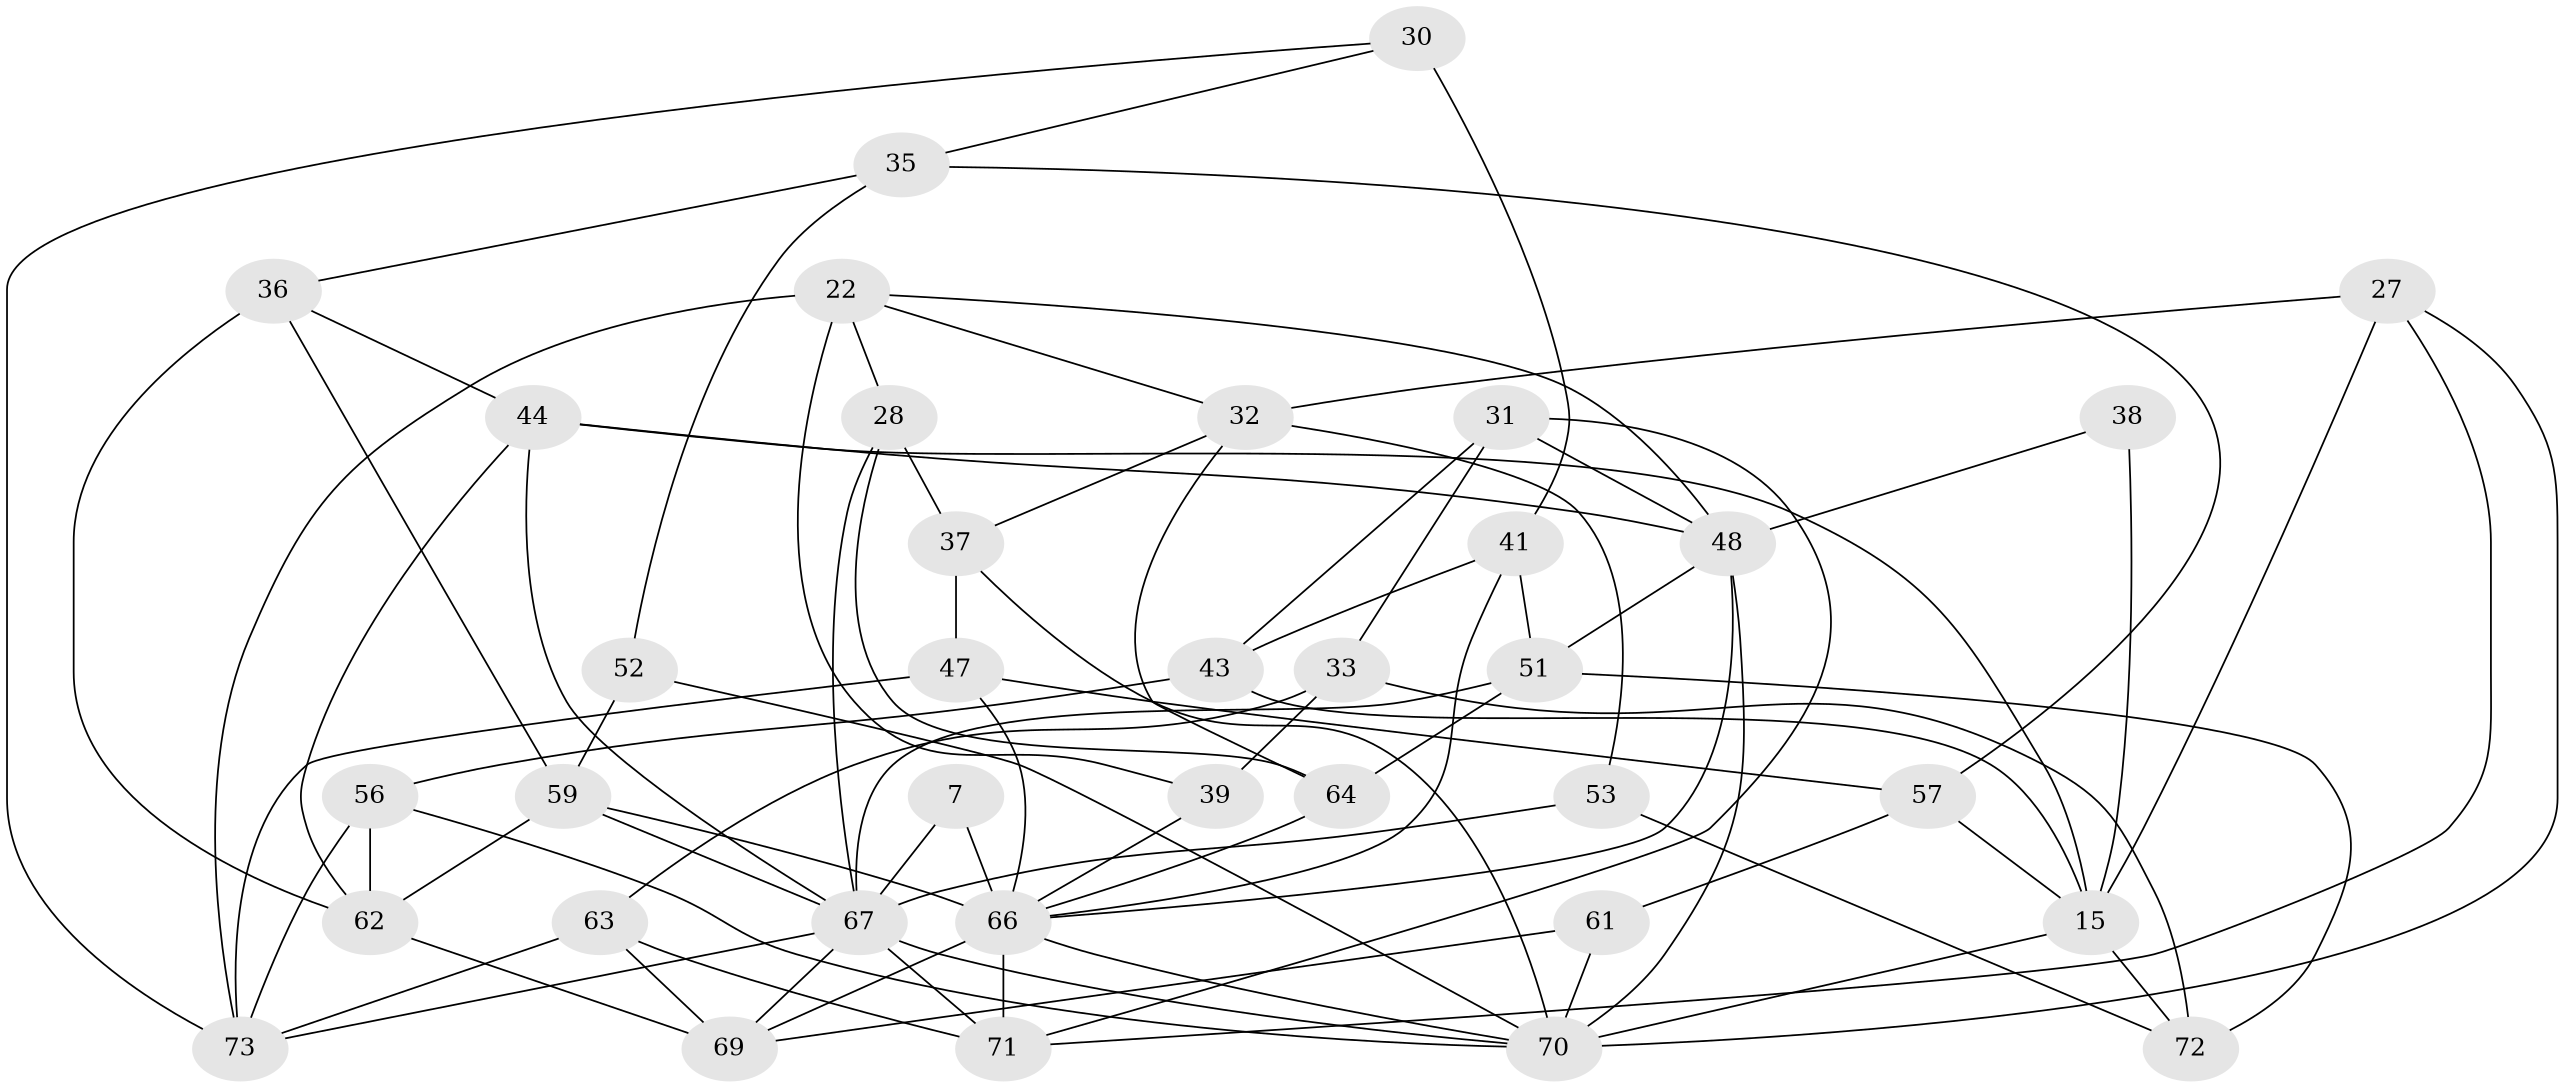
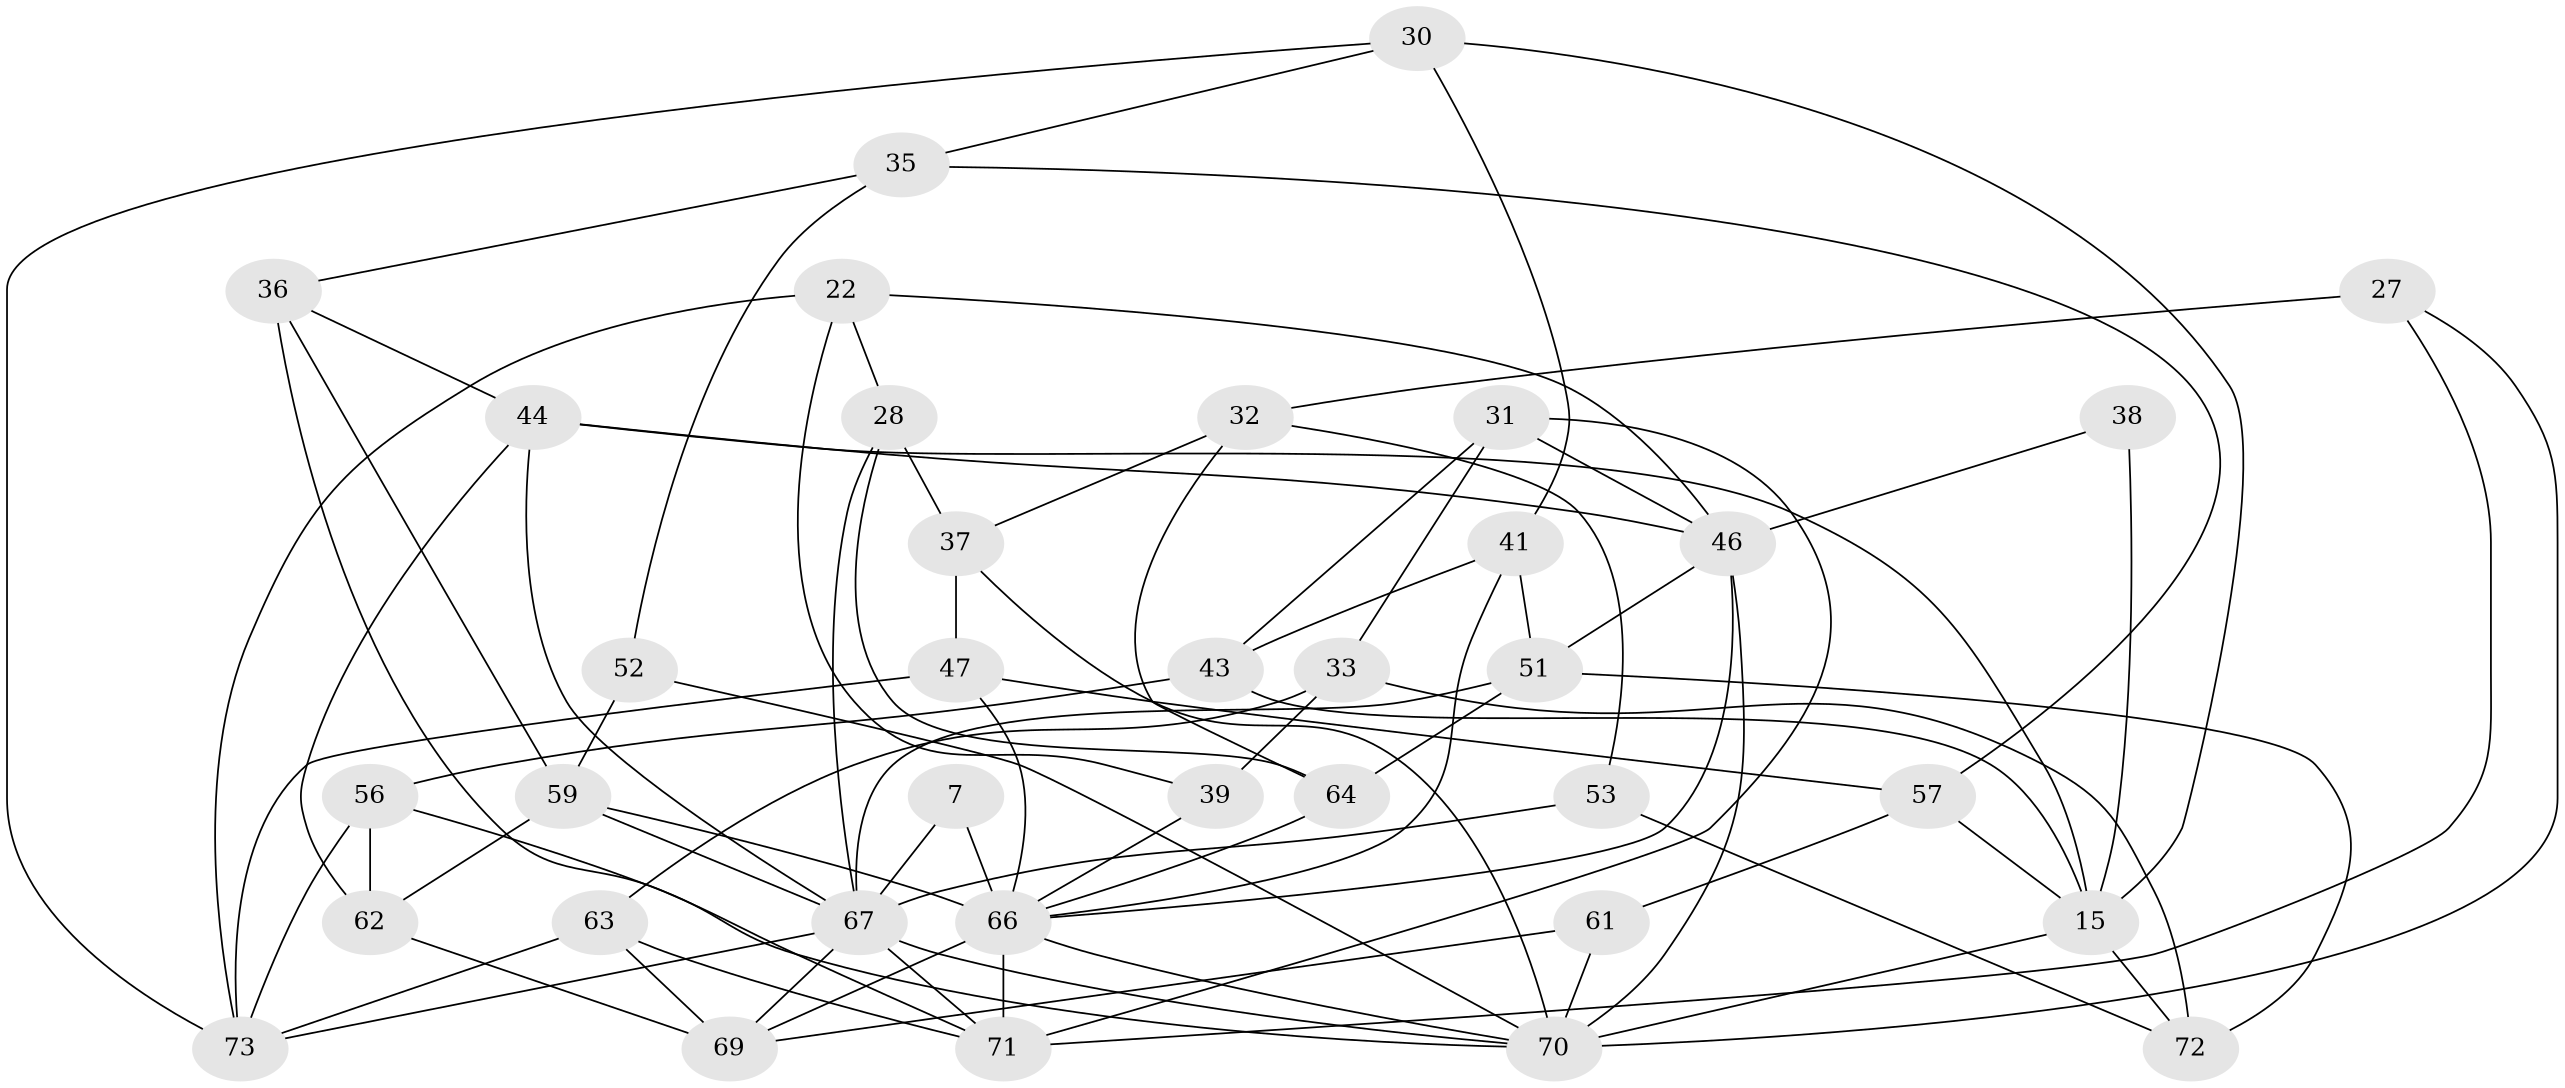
(1044, 354) -> none
(1728, 544) -> (1728, 544)
(2248, 610) -> (2120, 270)
(74, 644) -> (484, 809)
